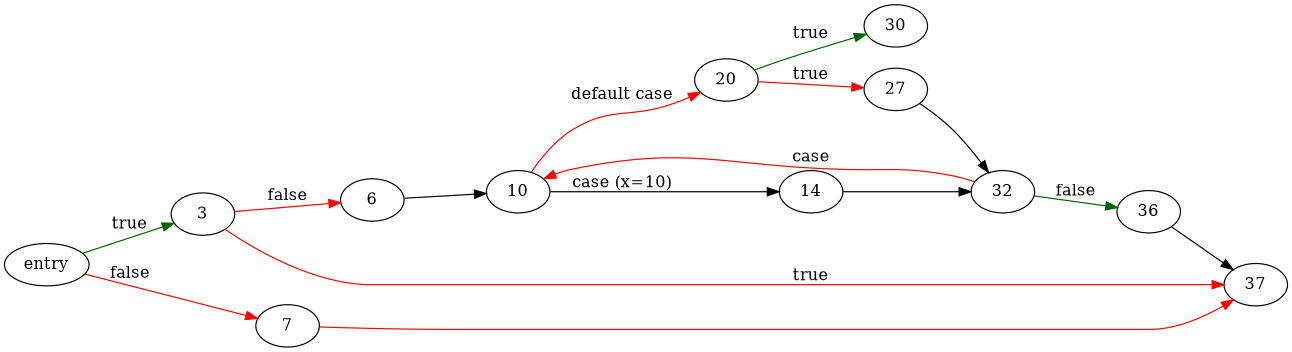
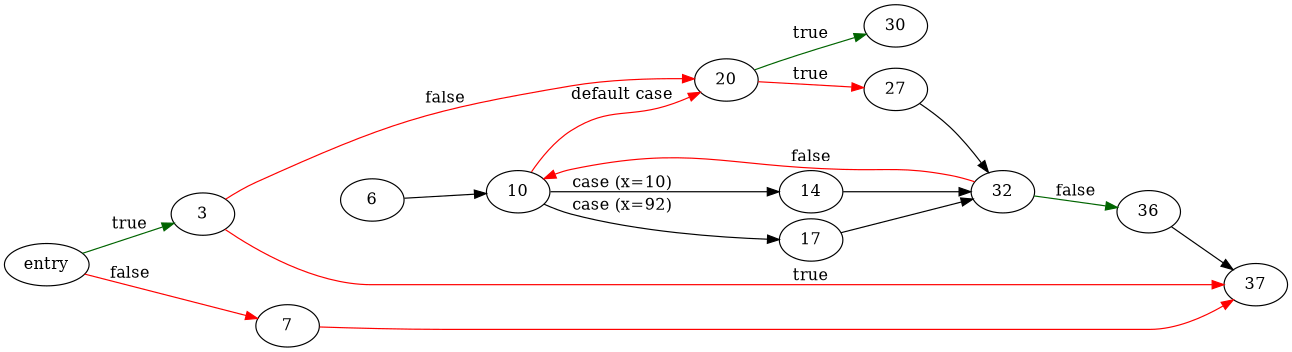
(811, 157) -> (811, 157)
(282, 208) -> (446, 110)
none -> (811, 240)
